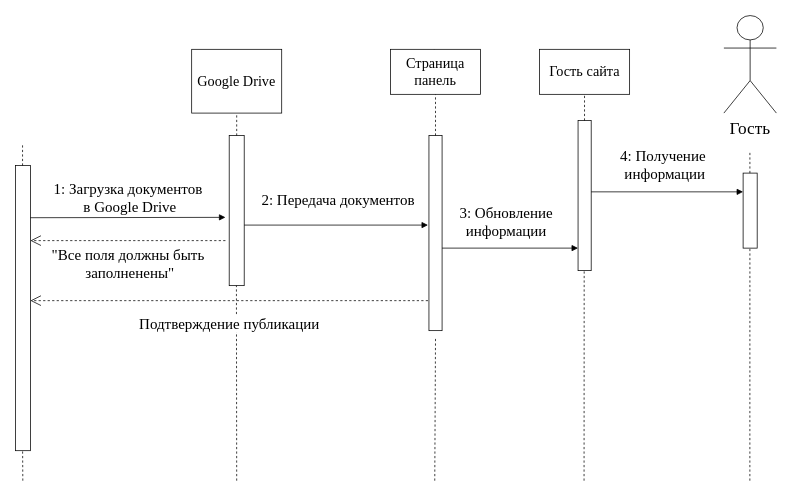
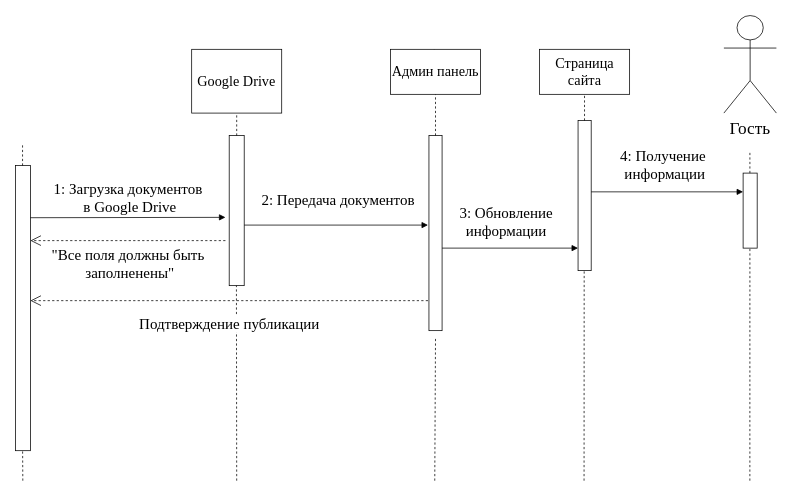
(435, 72) -> (435, 72)
(585, 72) -> (585, 72)
